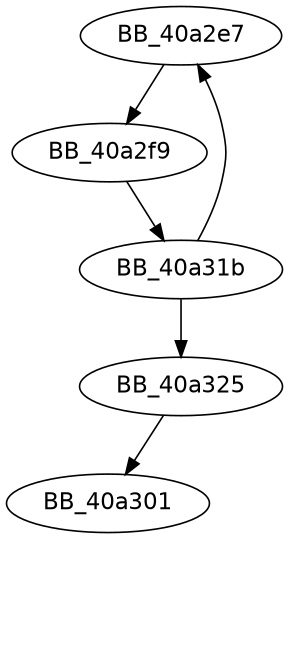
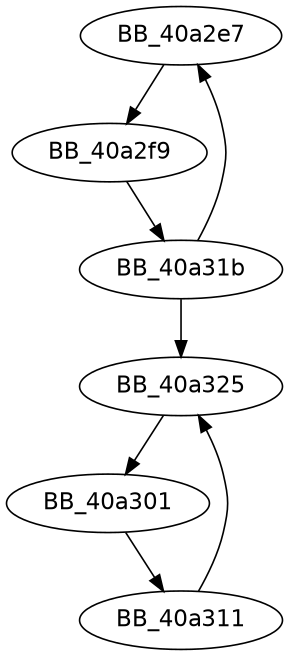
none -> (181, 620)
